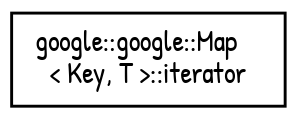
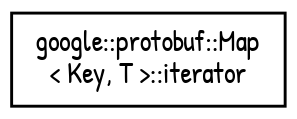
(148, 60) -> (148, 60)
